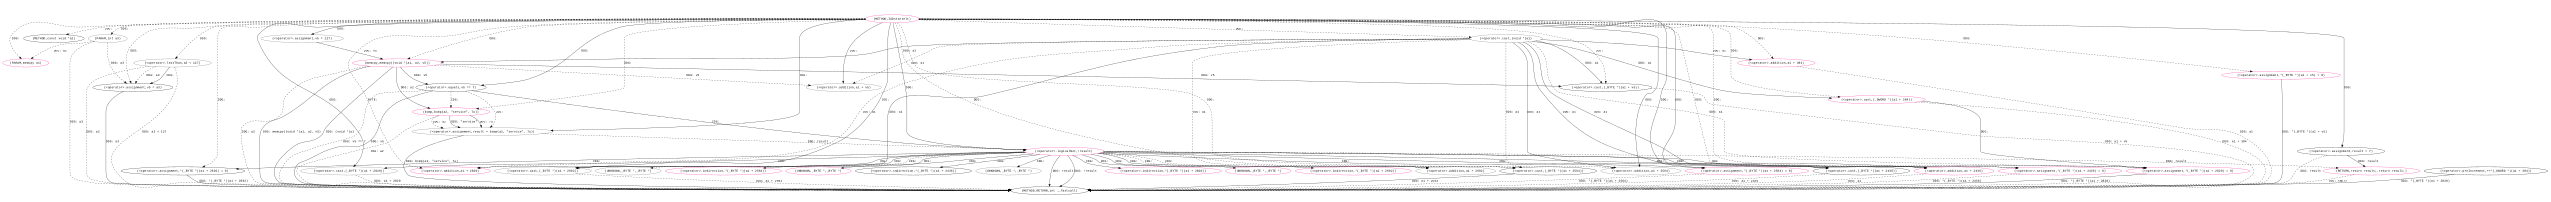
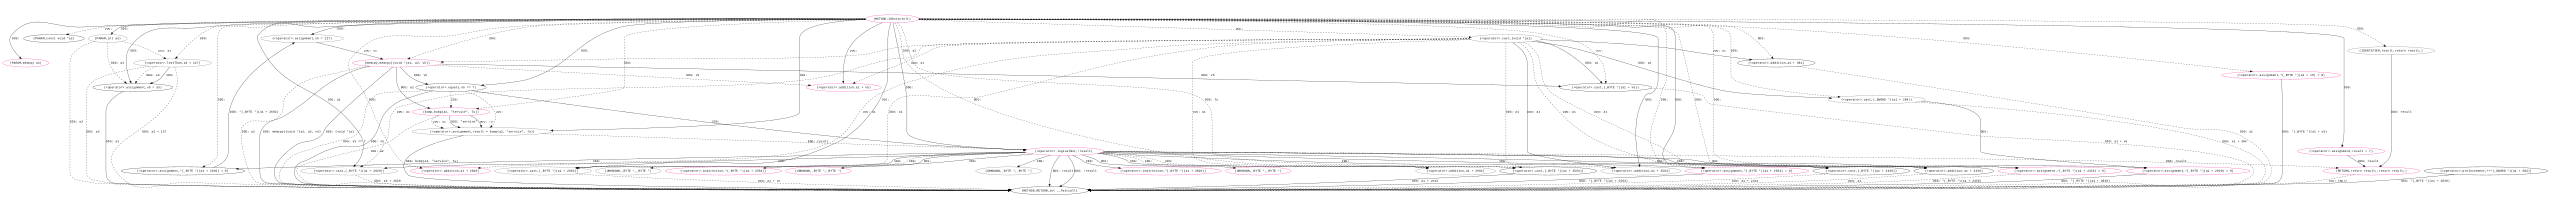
(423, 20) -> (423, 20)
(477, 20) -> (477, 20)
(488, 20) -> (488, 20)
(1547, 25) -> (1547, 25)
(54, 39) -> (54, 39)
(62, 45) -> (144, 48)
(930, 45) -> (905, 47)
none -> (2391, 51)
(1776, 63) -> (1776, 63)
(844, 87) -> (844, 87)
(998, 92) -> (998, 92)
(334, 100) -> (334, 100)
(374, 100) -> (374, 100)
(1212, 100) -> (1212, 100)
(1877, 100) -> (1877, 100)
(2341, 151) -> (2341, 151)
(1678, 157) -> (1678, 157)
(1803, 159) -> (898, 58)
(875, 161) -> none
(1653, 161) -> (1653, 161)
(913, 171) -> none
(1353, 171) -> none
(1954, 171) -> (1954, 171)
(769, 181) -> (769, 181)
(1397, 185) -> (1397, 185)
(597, 189) -> (235, 96)
(1714, 189) -> none
